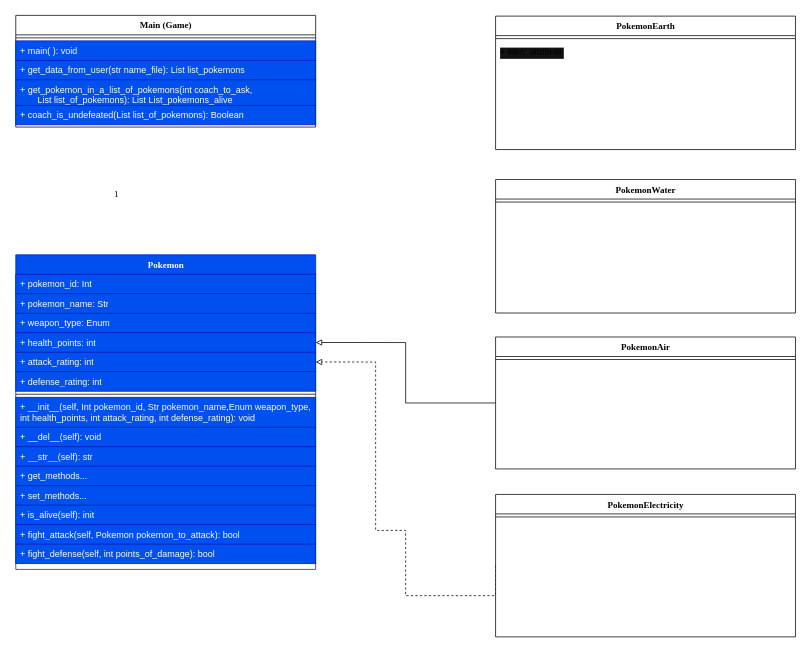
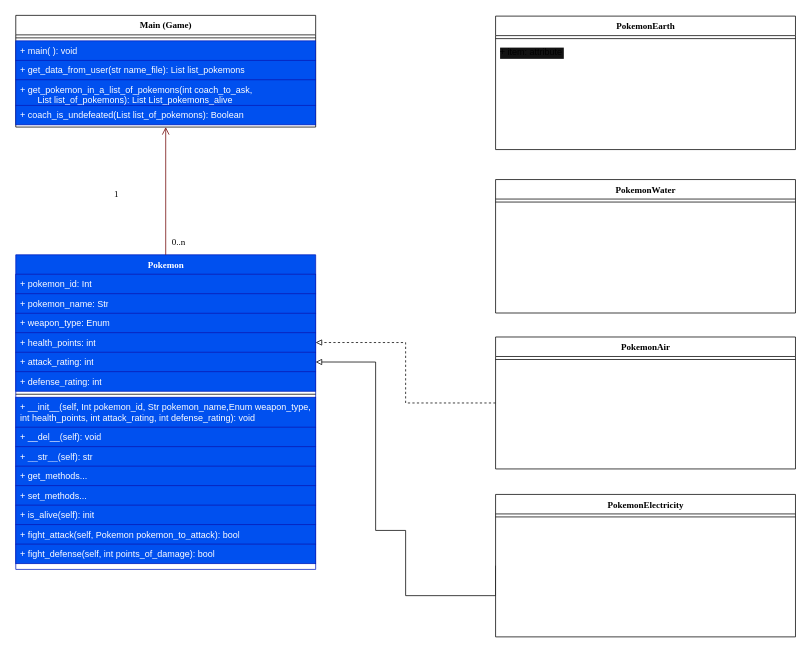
none -> (165, 192)
(405, 376) -> (405, 376)
(375, 515) -> (375, 515)
